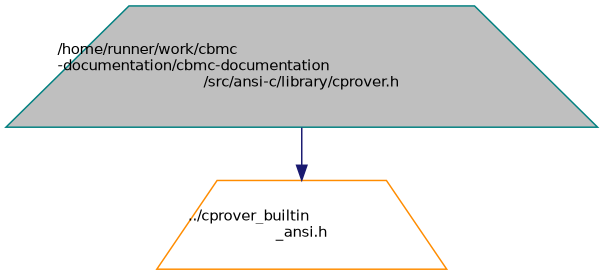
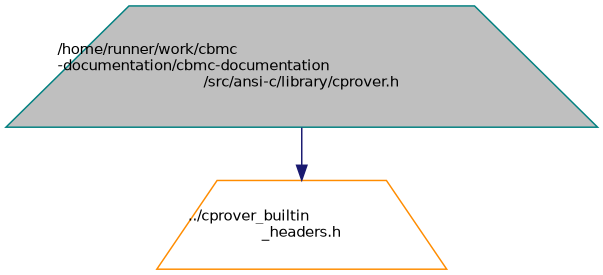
(302, 225) -> (302, 225)
